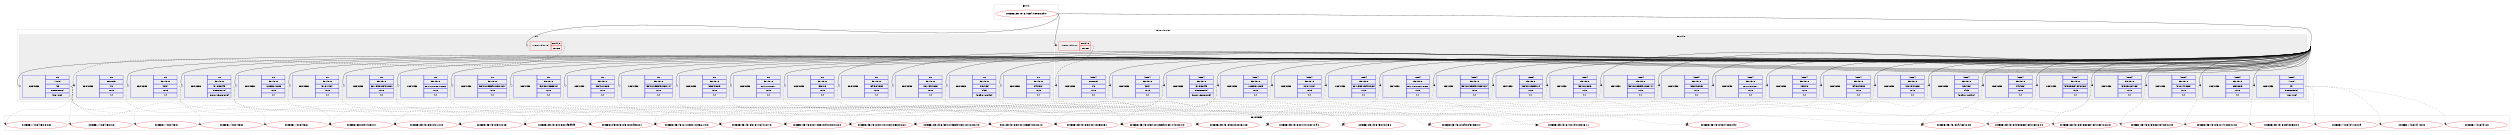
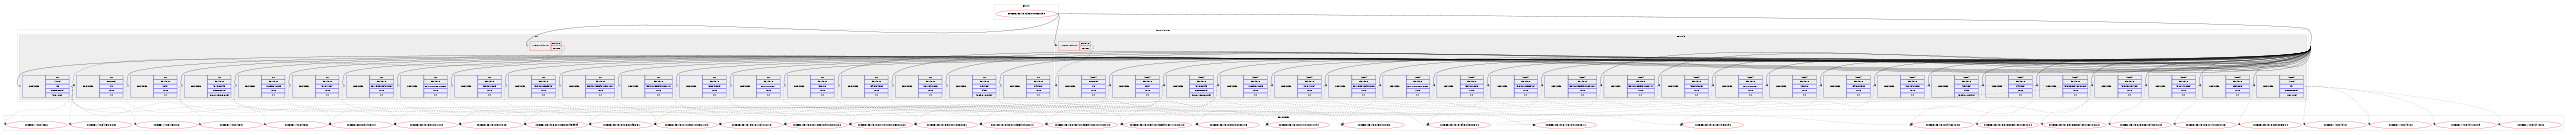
(1026, 14) -> (1026, 14)
(557, 125) -> (557, 125)
(622, 125) -> (622, 125)
none -> (2336, 125)
